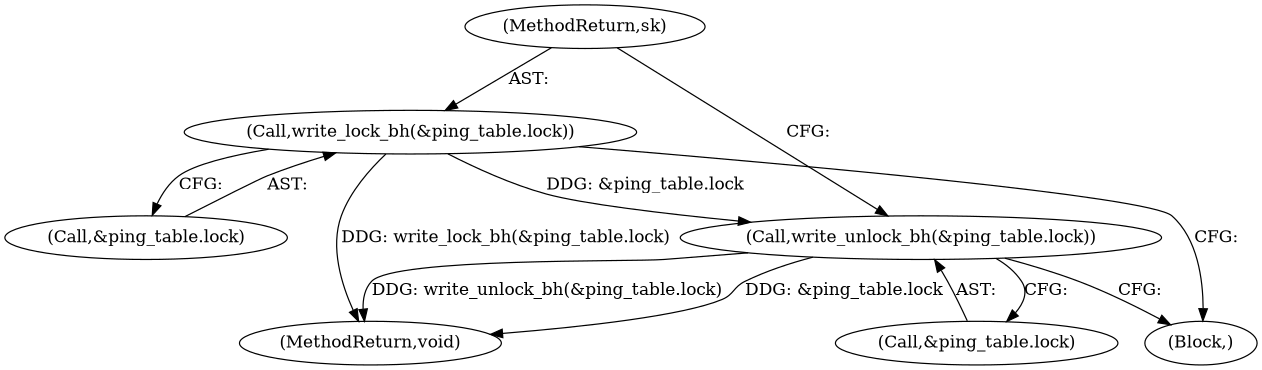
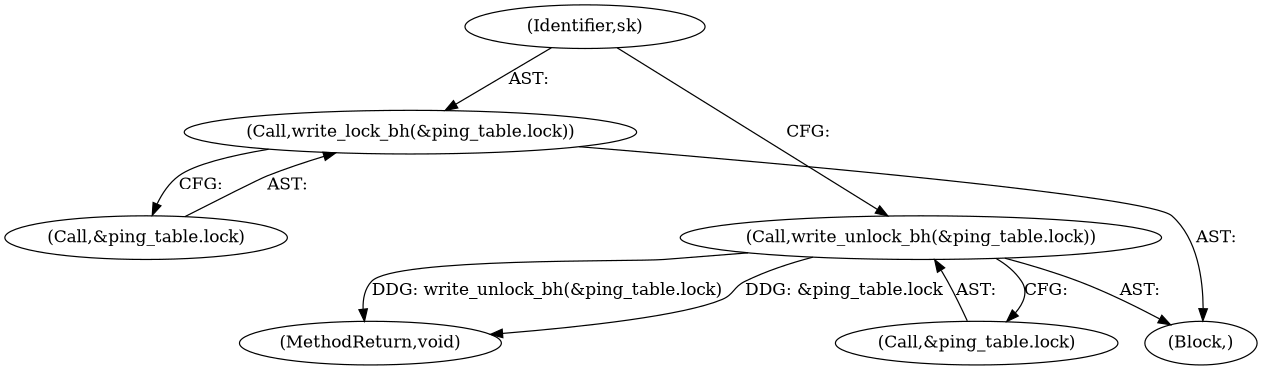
(585, 27) -> (585, 27)
(589, 203) -> none
(339, 226) -> none
(1219, 238) -> (1219, 238)
(1143, 290) -> (1143, 290)
